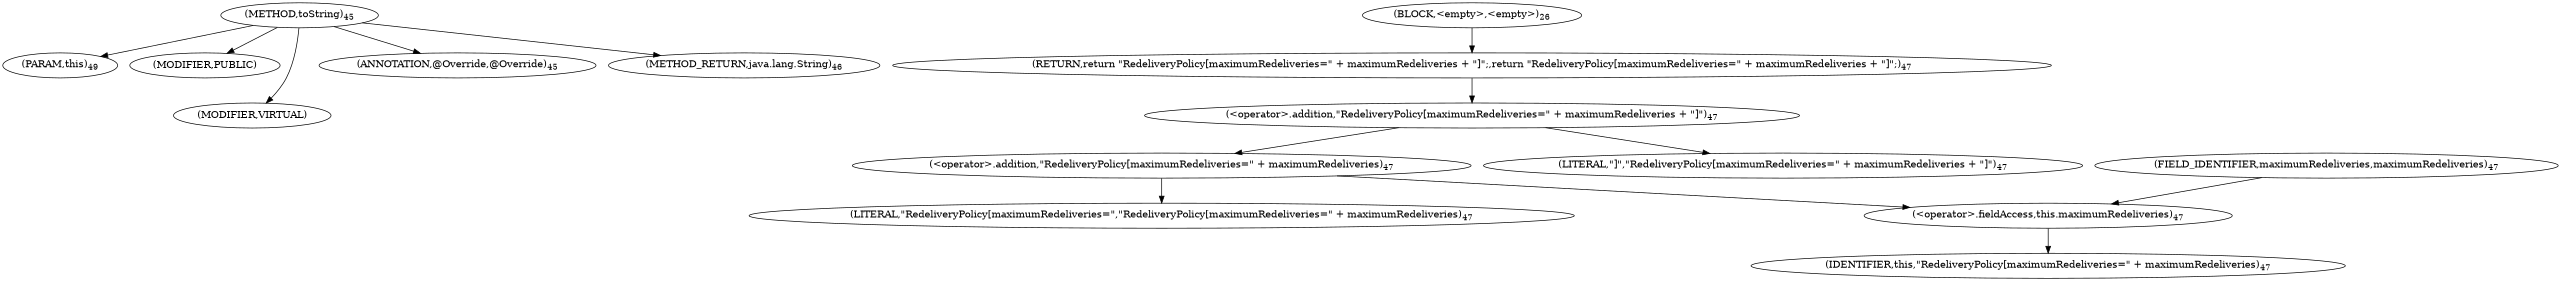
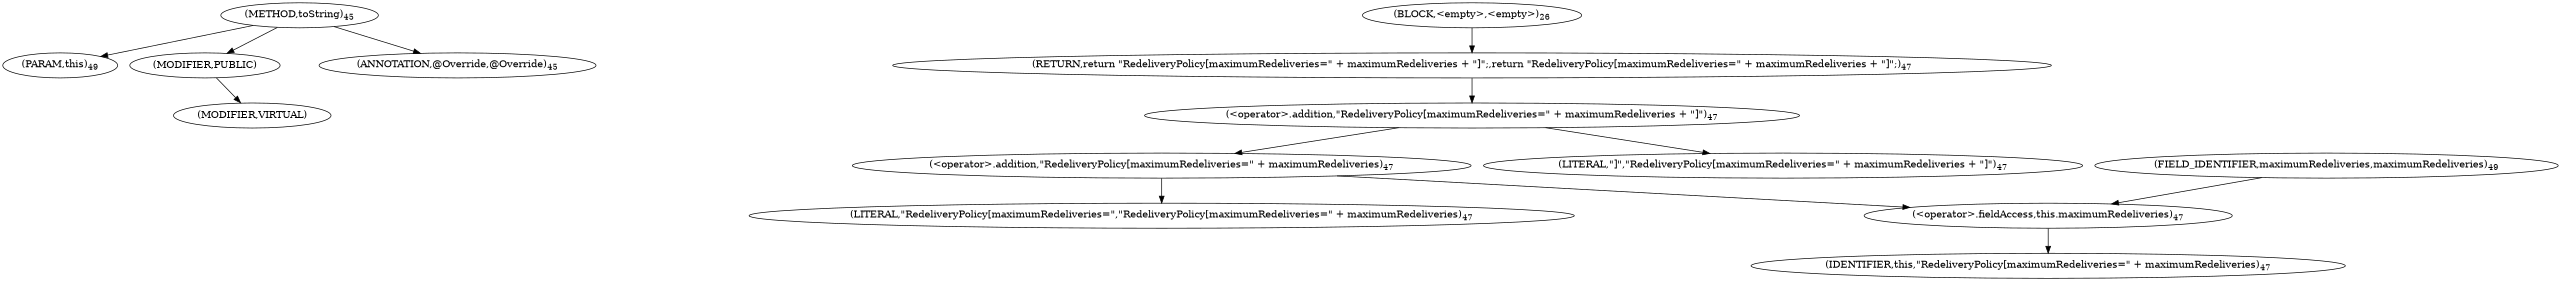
(744, 65) -> none
(291, 66) -> (226, 88)
(2494, 165) -> (2494, 165)
